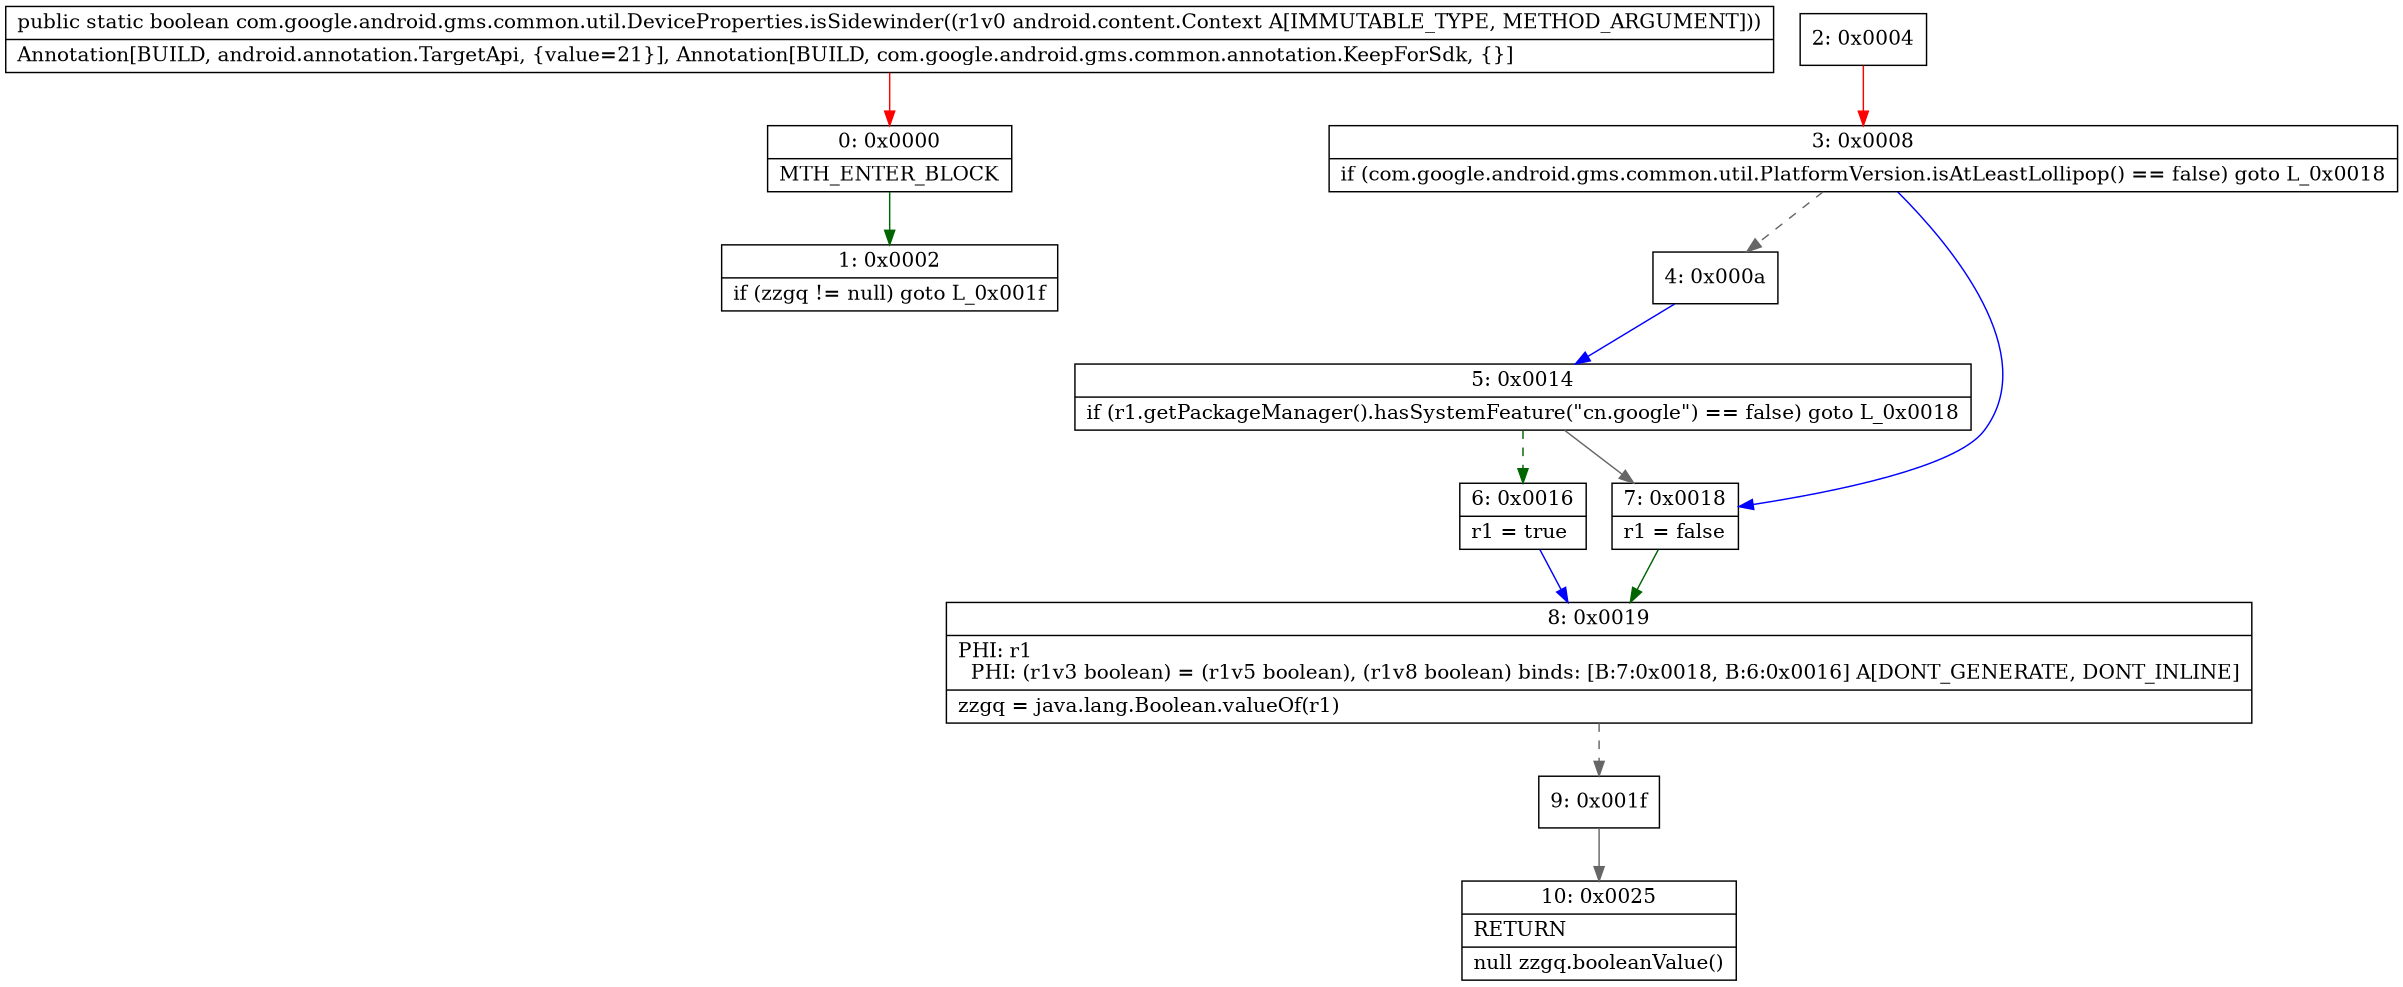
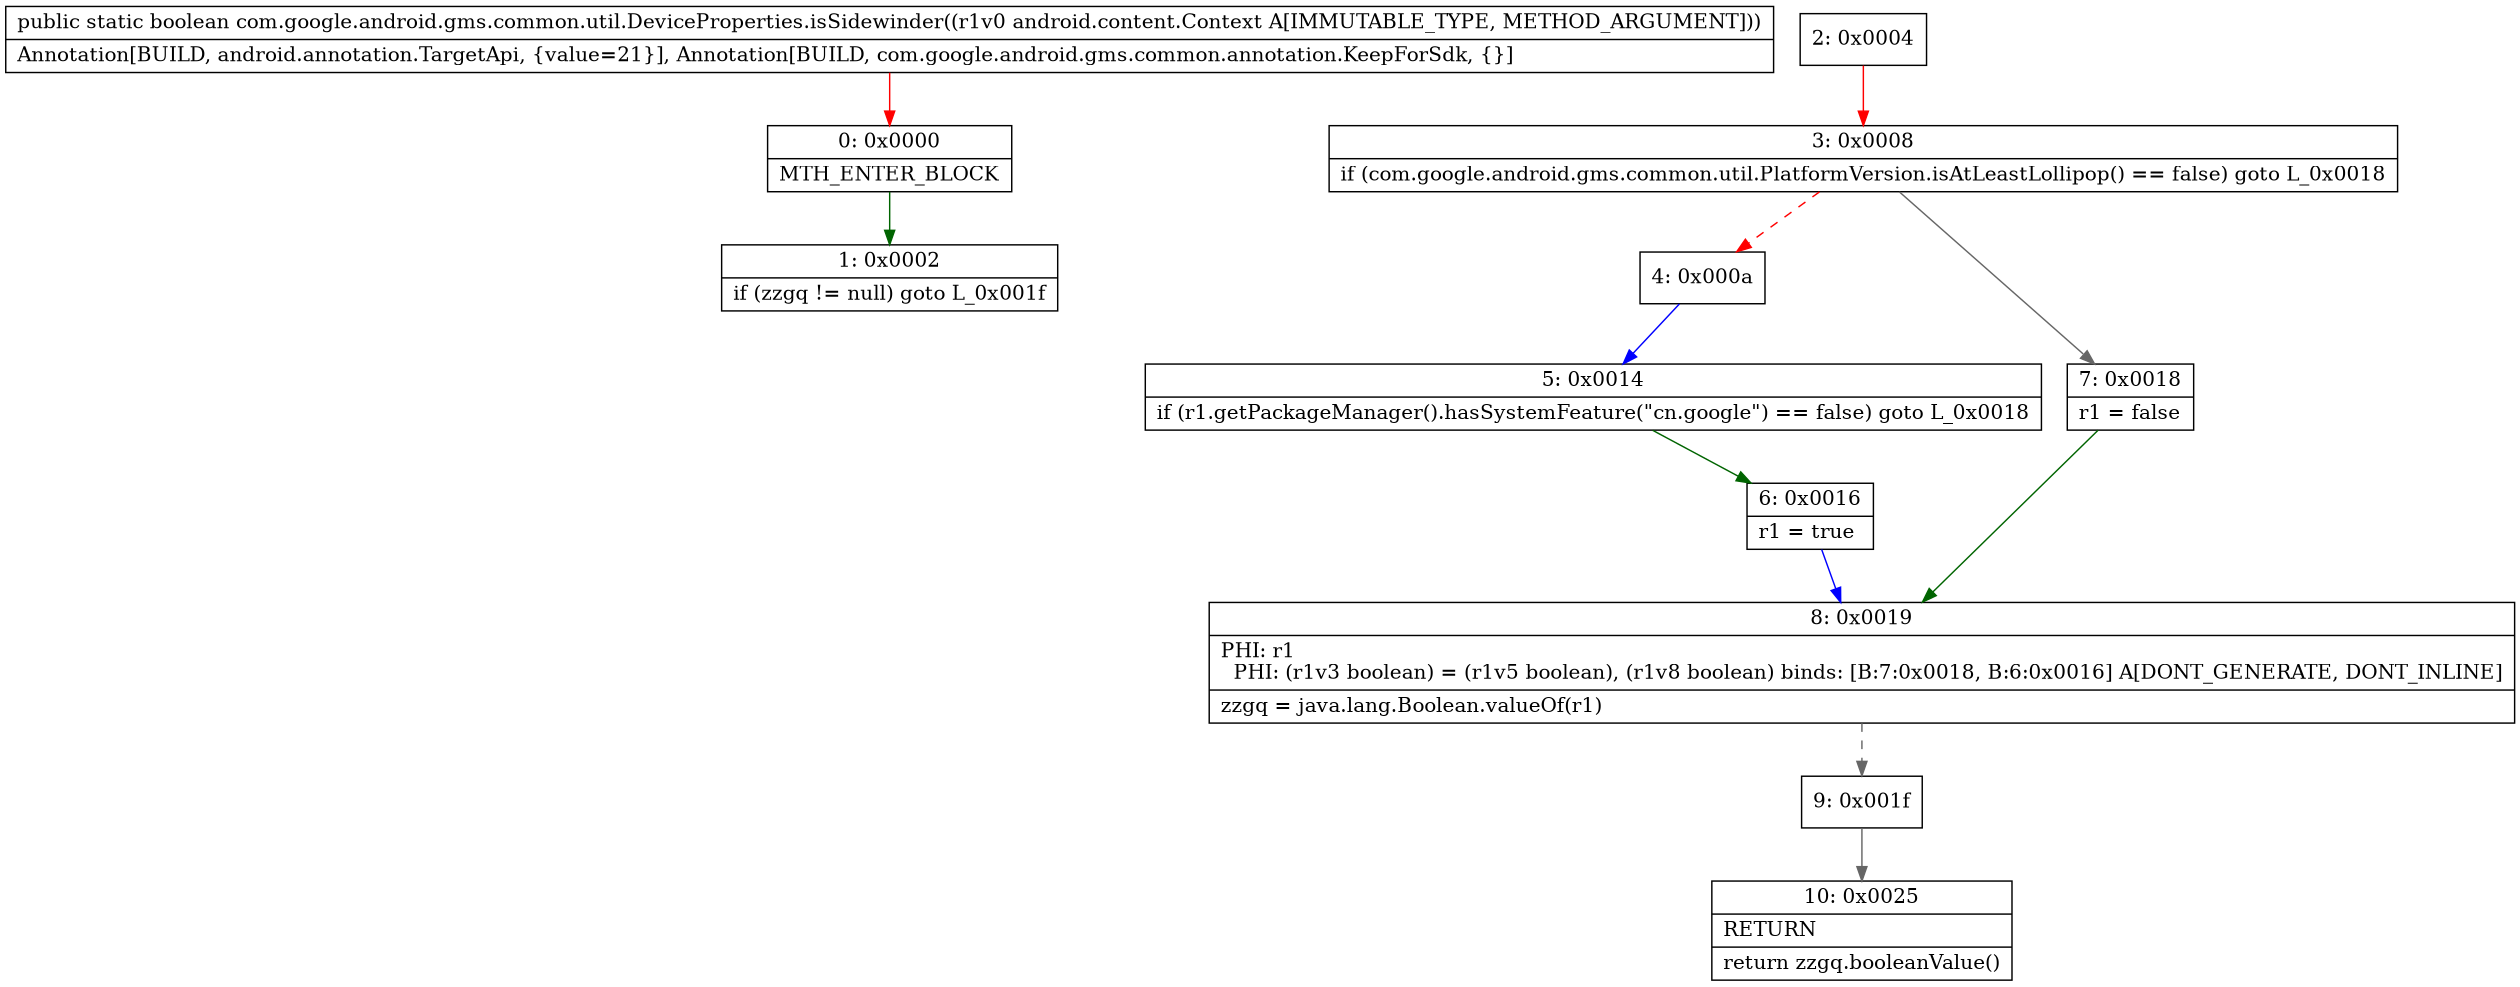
(1791, 217) -> (1784, 218)
(1991, 417) -> (1991, 273)
(1523, 449) -> (1695, 453)
(1593, 452) -> none
(1599, 963) -> (1862, 963)
